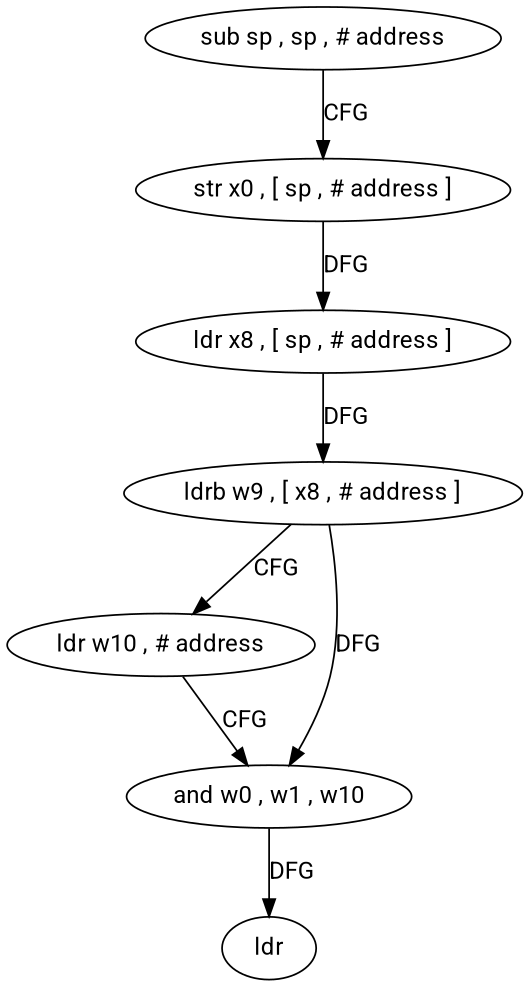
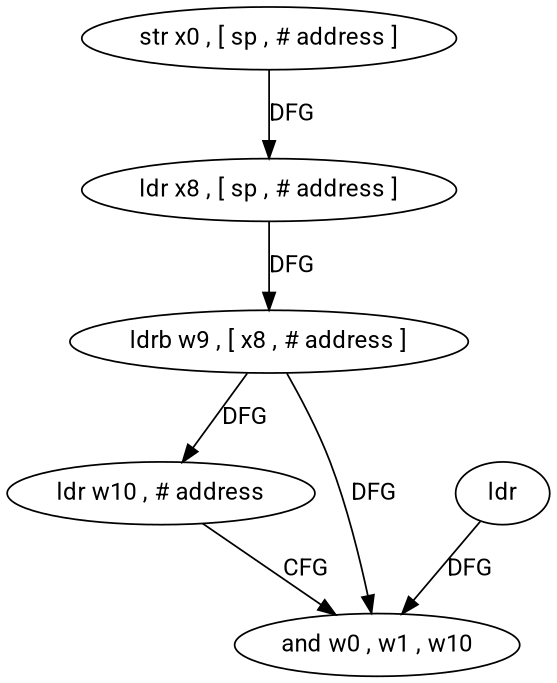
(323, 38) -> none
(277, 569) -> (246, 417)
(269, 864) -> (447, 561)
